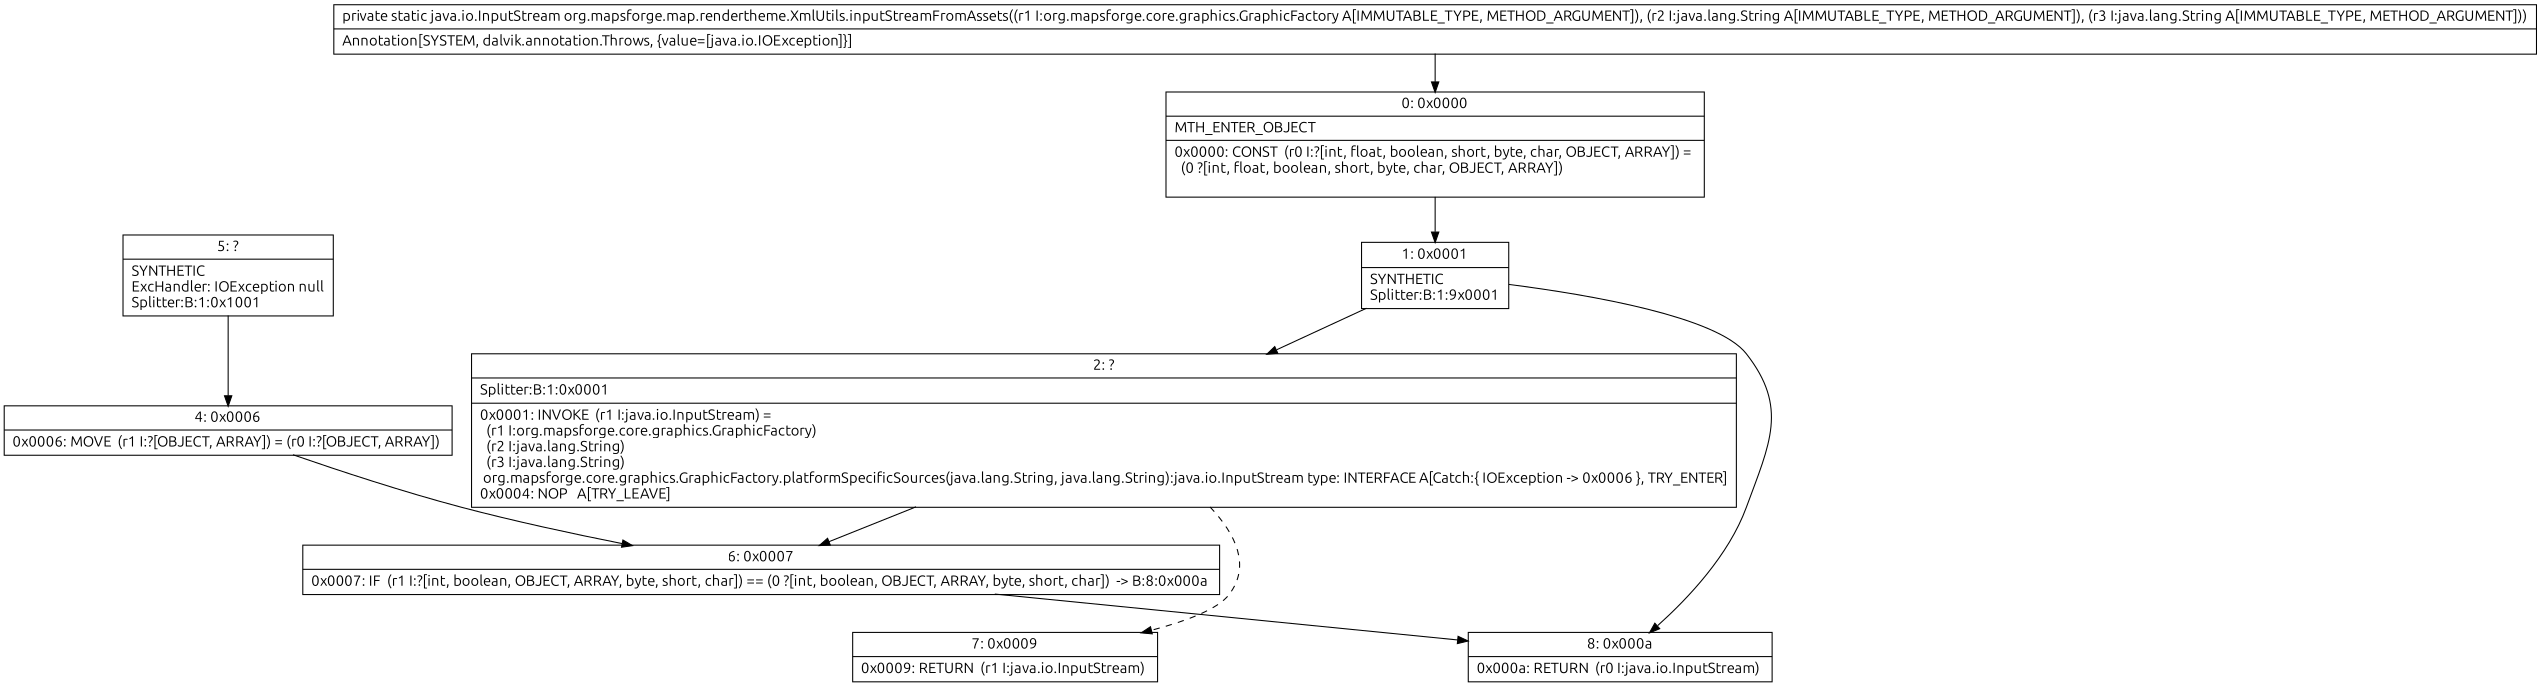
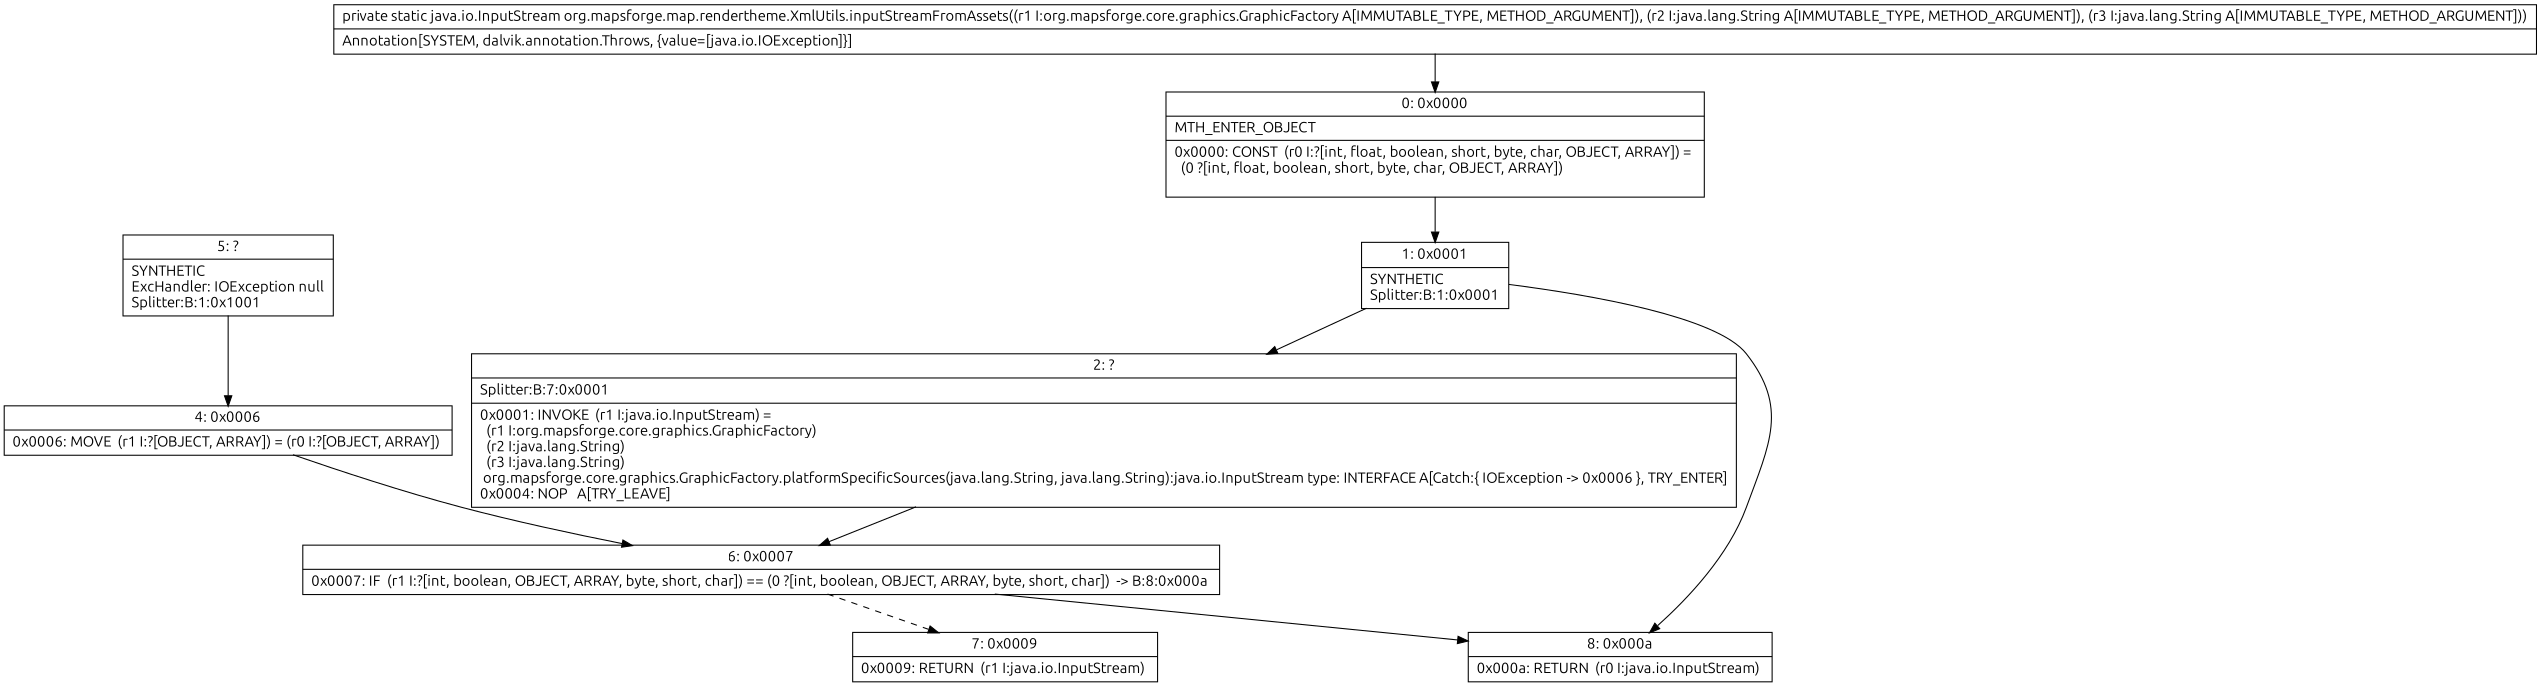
(1435, 295) -> (1435, 295)
(545, 390) -> (545, 390)
(1232, 589) -> (878, 612)
